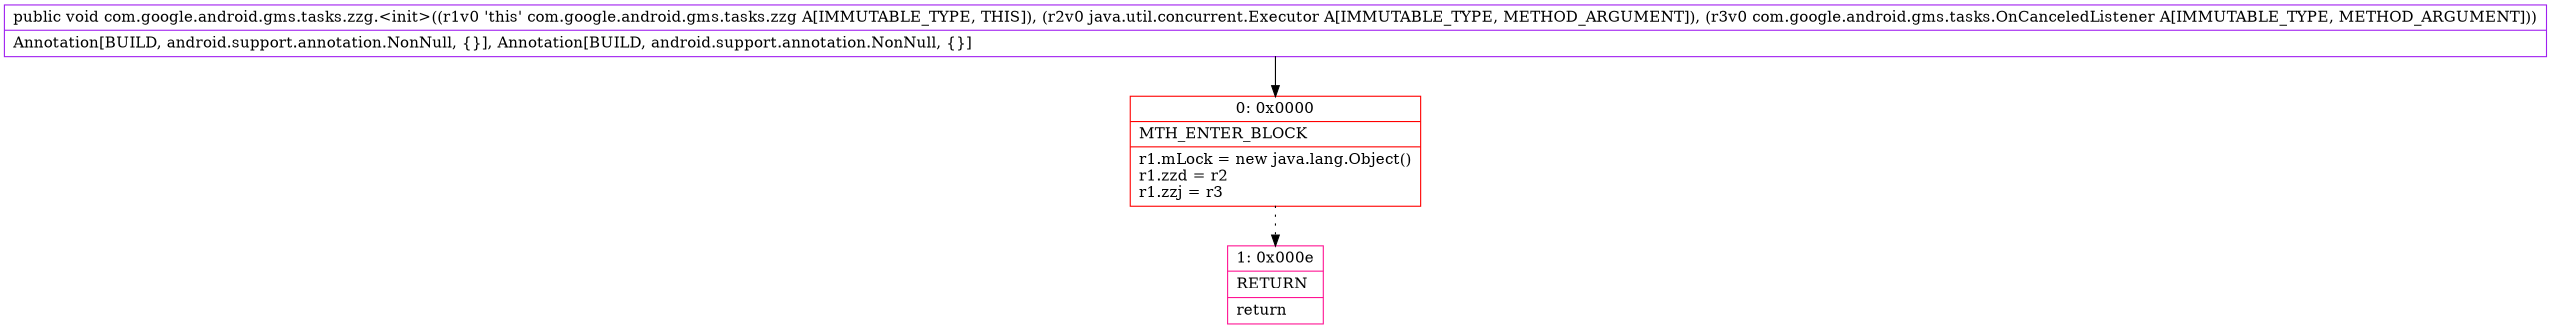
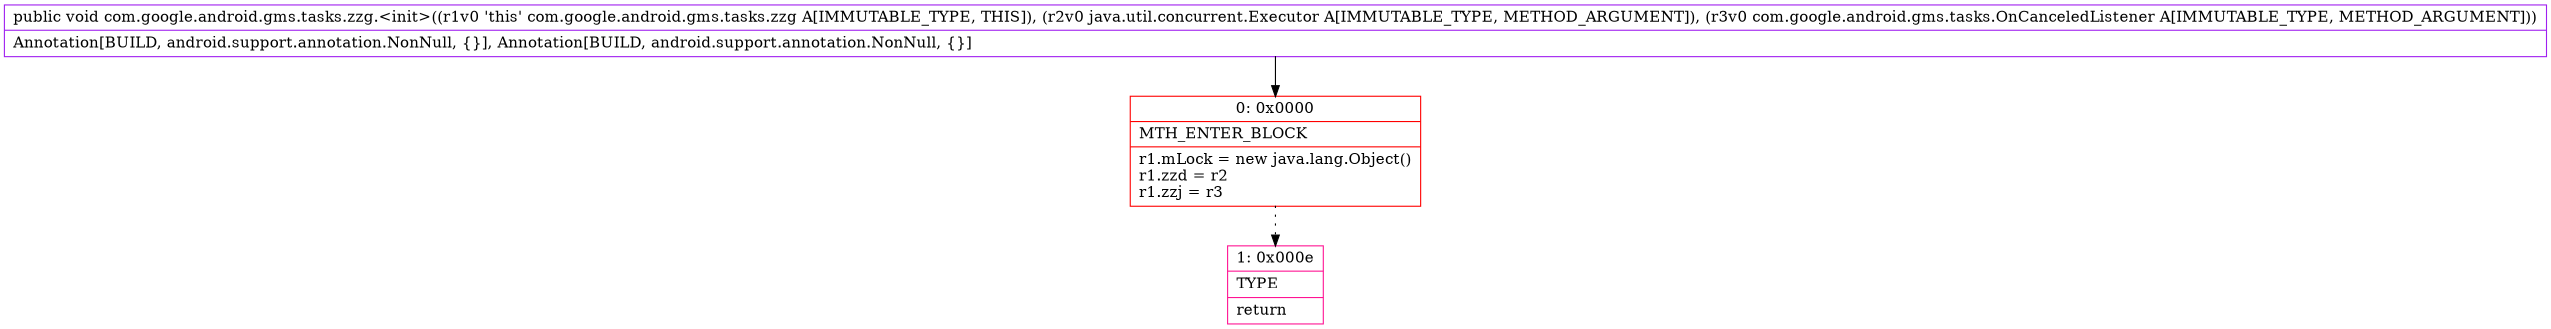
(1272, 284) -> (1258, 284)
